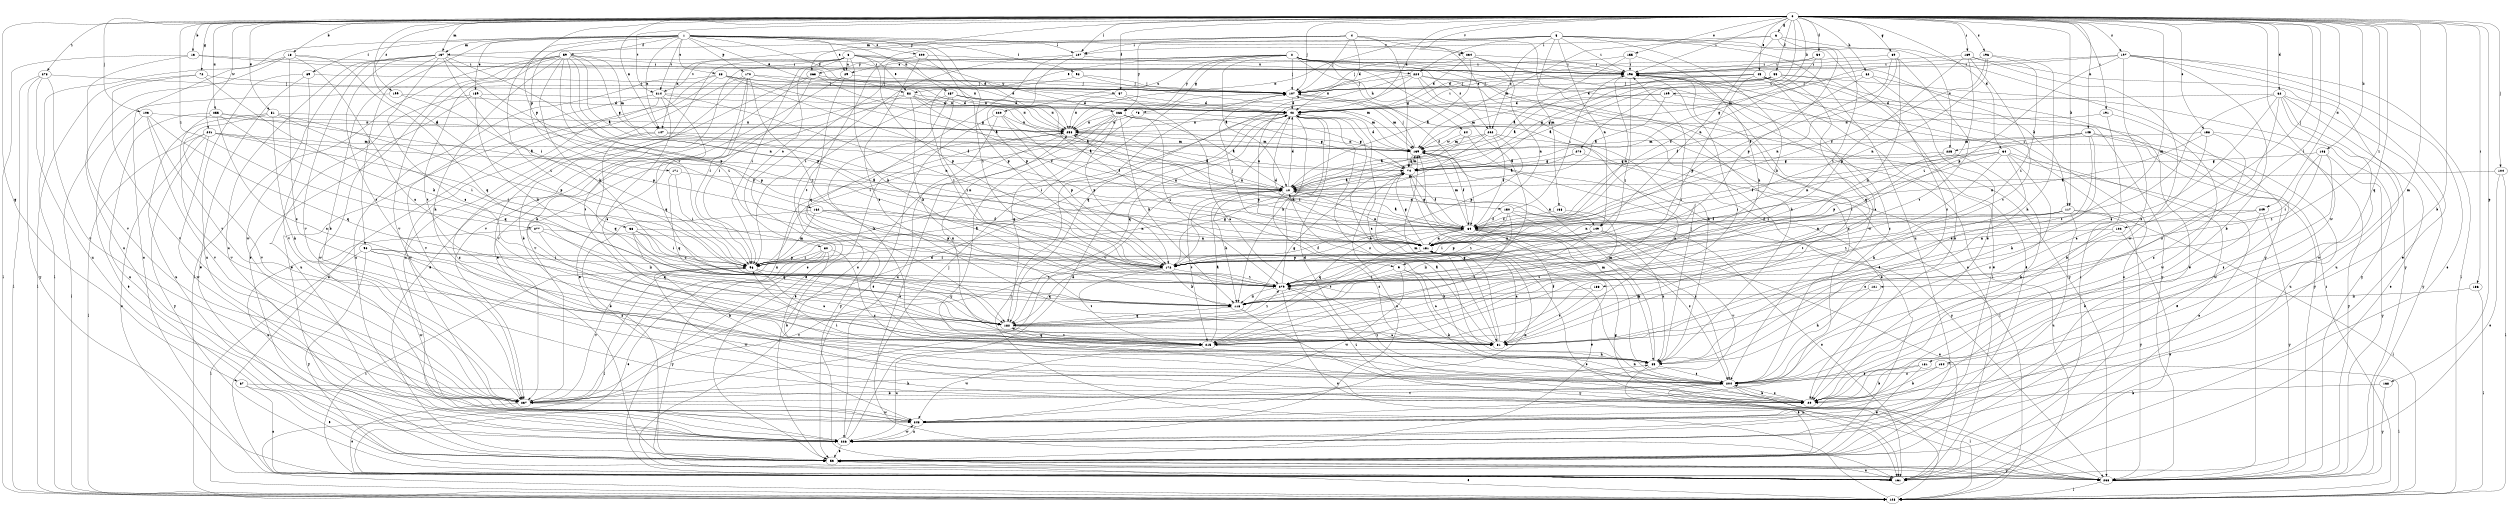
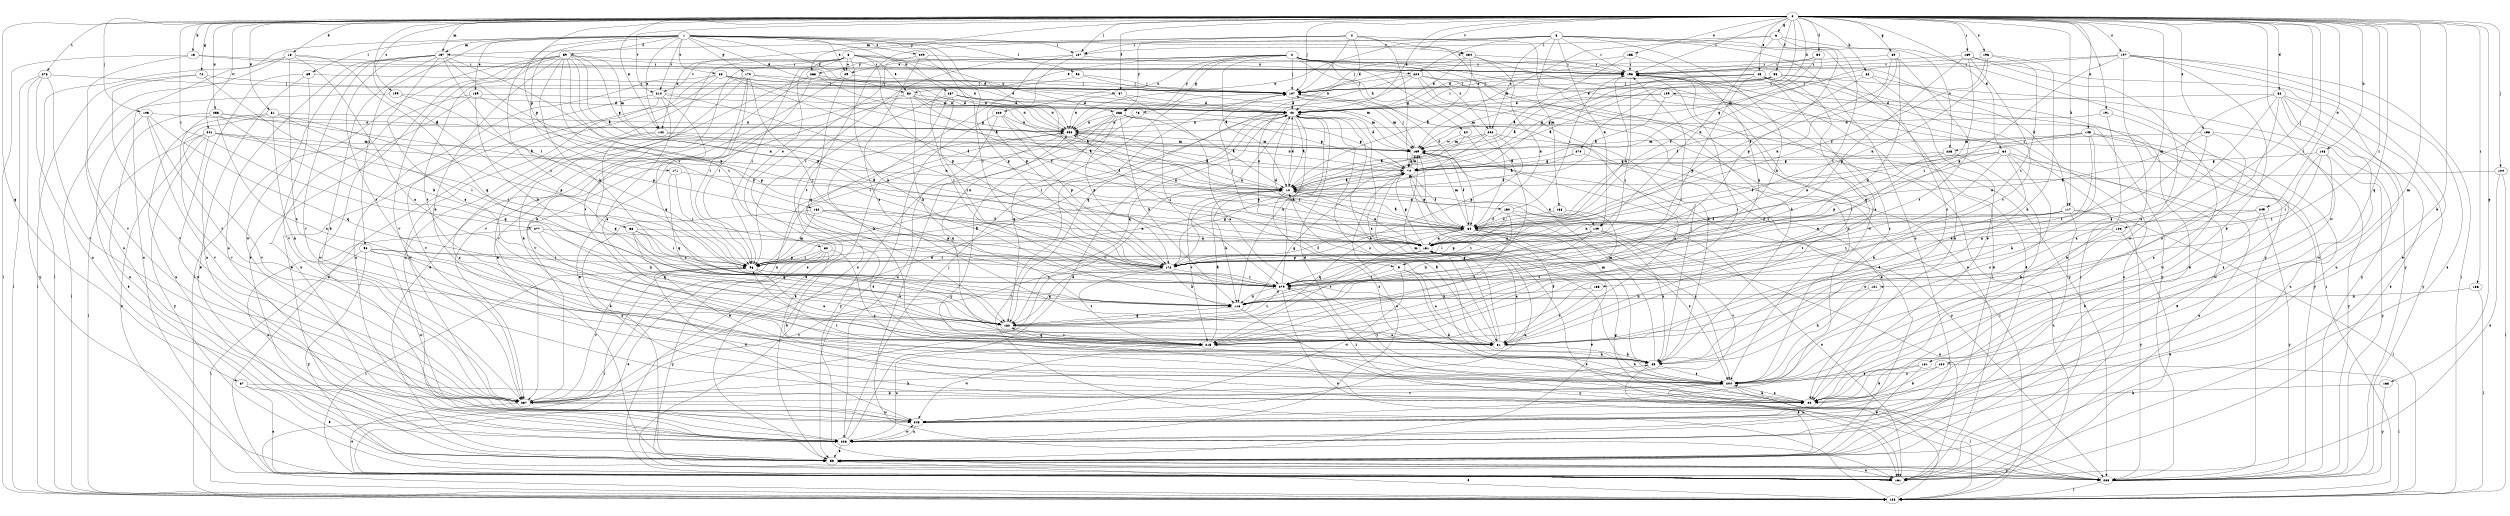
(661, 132) -> (661, 132)
(1228, 136) -> (1241, 150)
none -> (1303, 151)
(1609, 265) -> (1576, 349)
